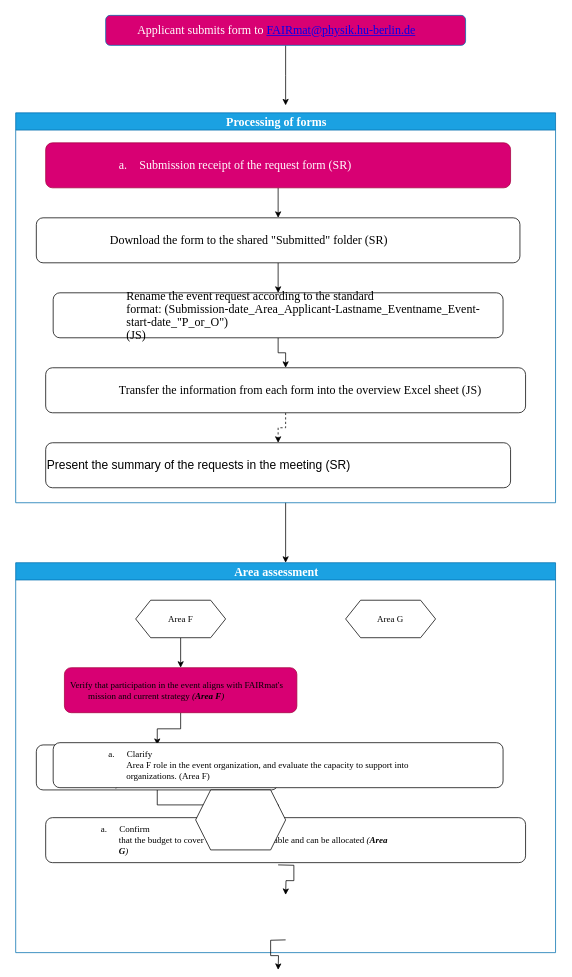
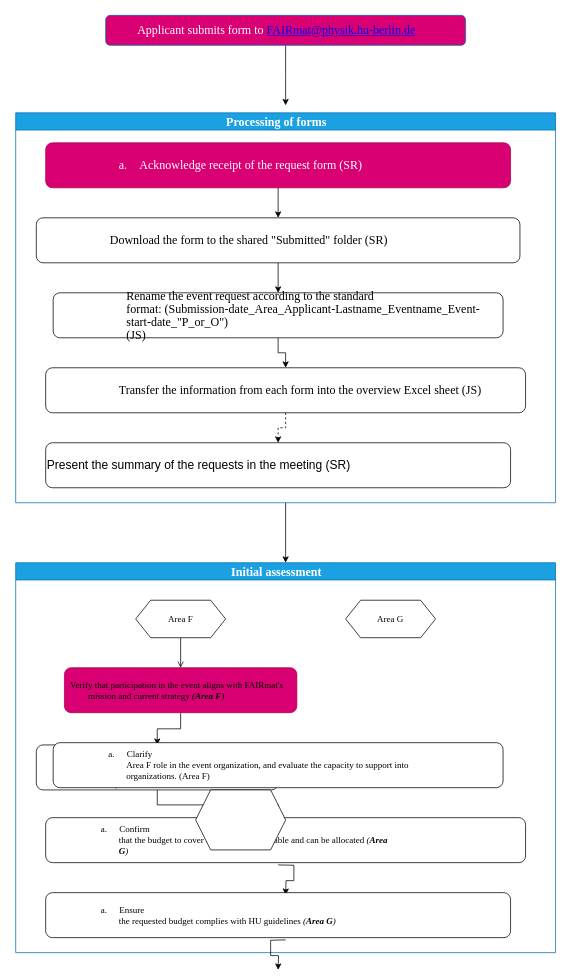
(165, 165) -> (169, 165)
(285, 572) -> (285, 572)
(180, 661) -> (180, 662)
none -> (278, 915)
